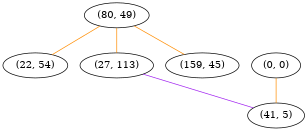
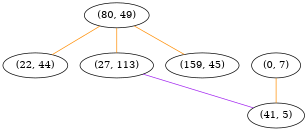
(35, 65) -> (35, 65)
(276, 65) -> (276, 65)
